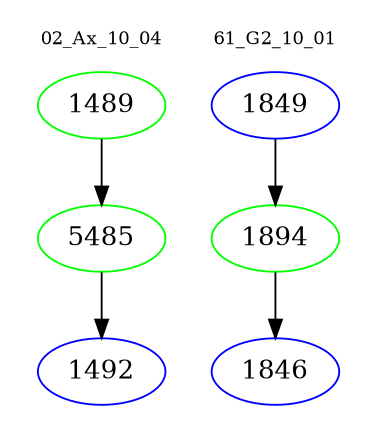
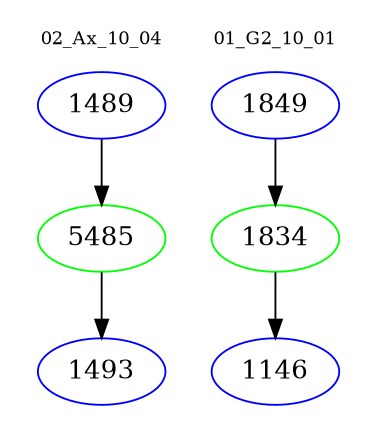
(275, 40) -> (275, 40)
(102, 105) -> (102, 105)
(275, 238) -> (275, 238)
(102, 372) -> (102, 372)
(275, 372) -> (275, 372)
